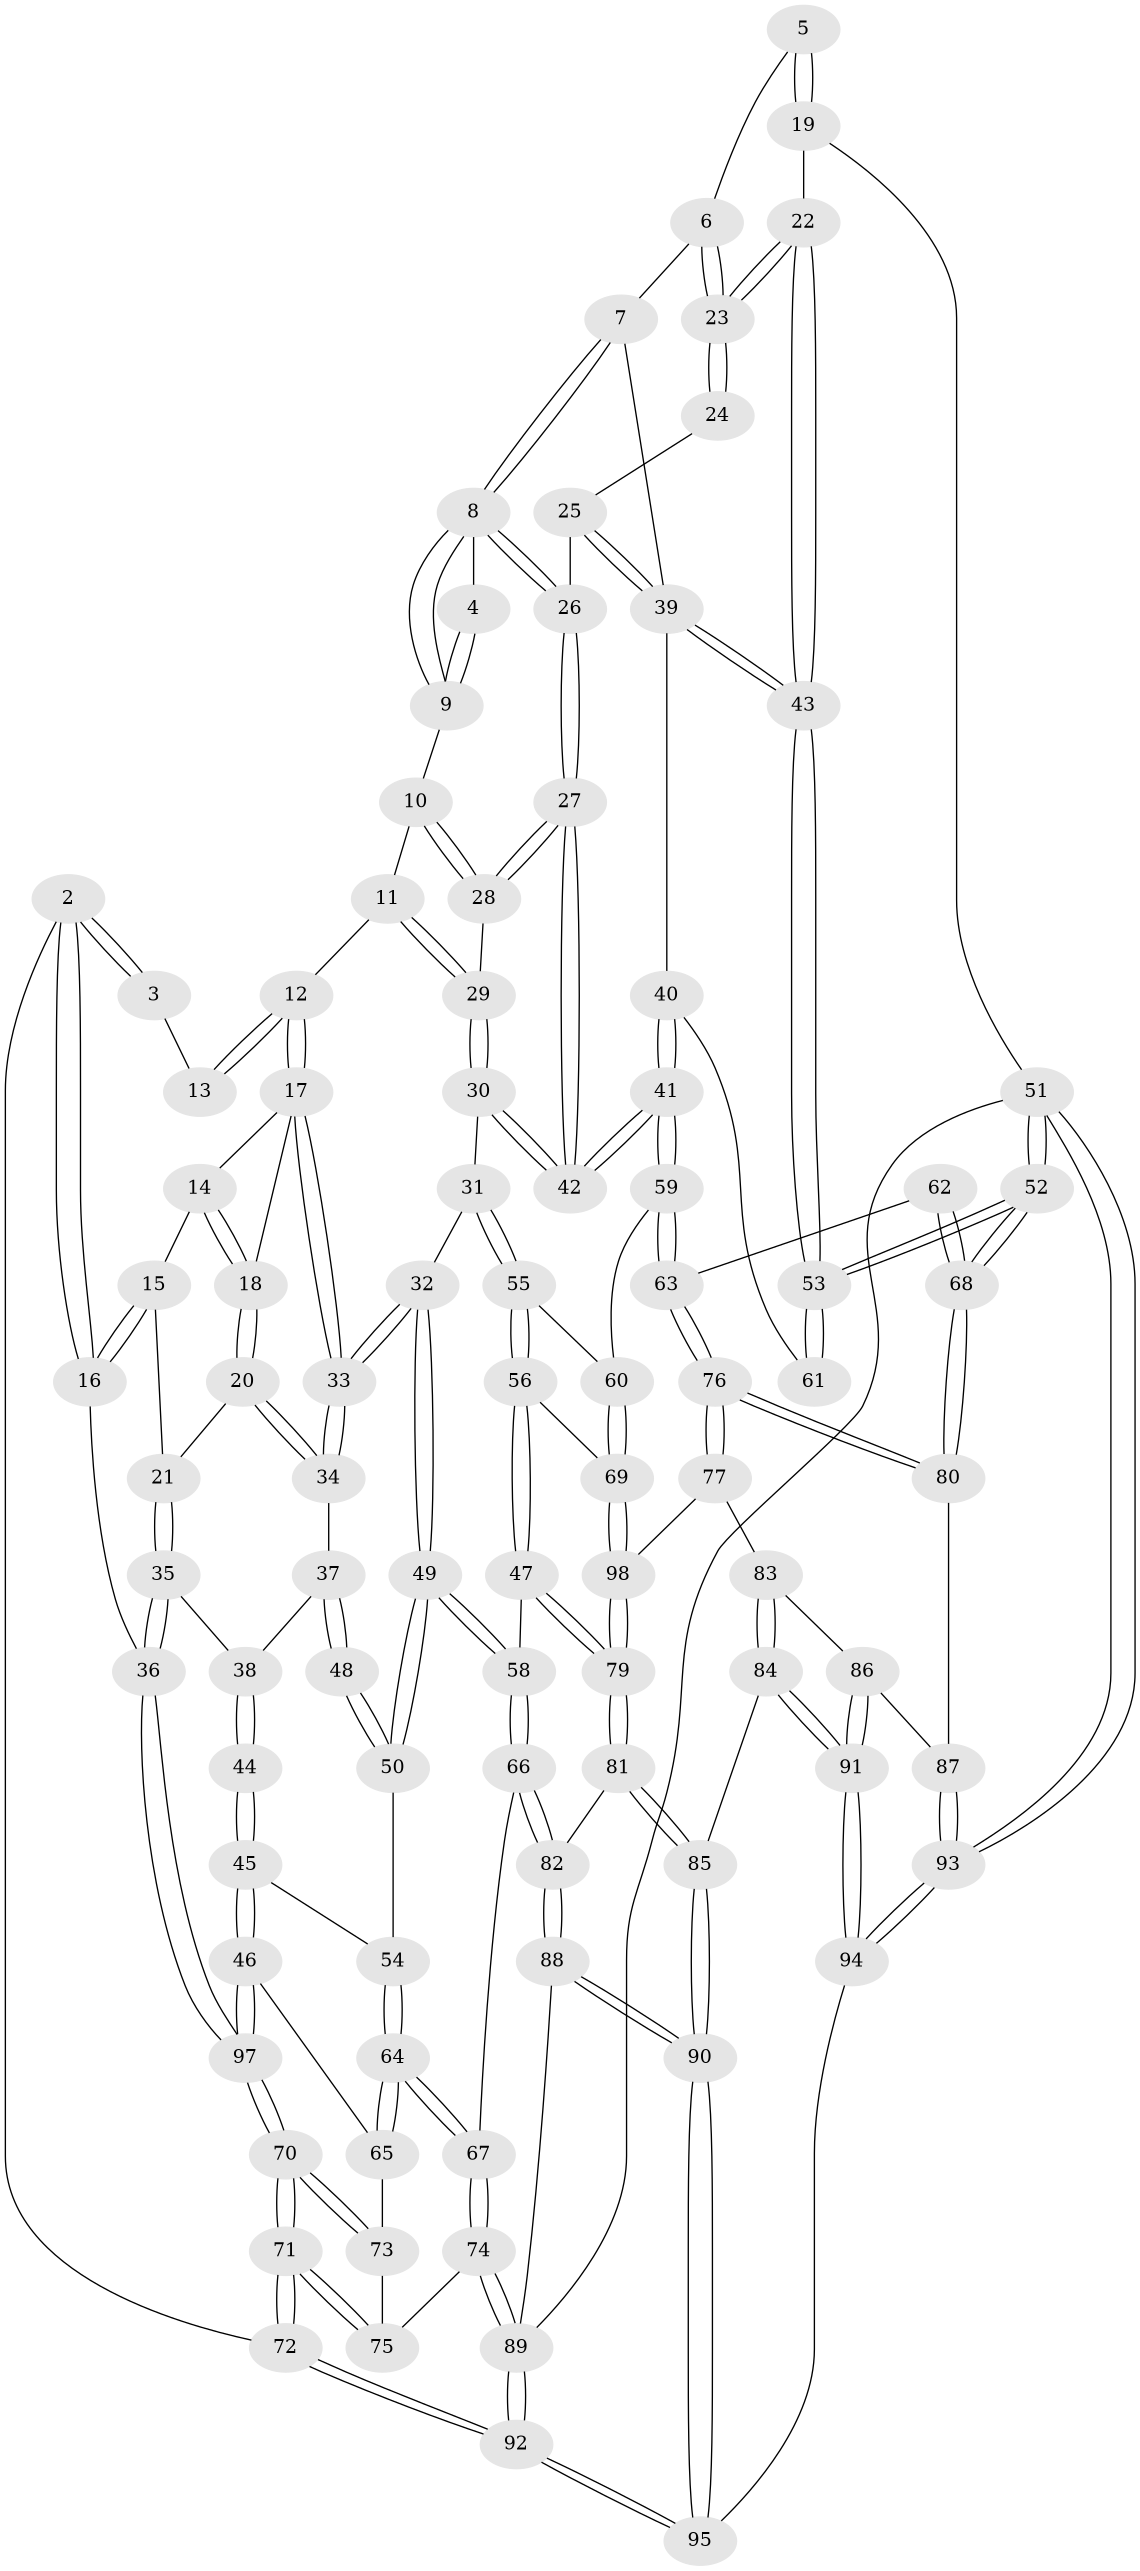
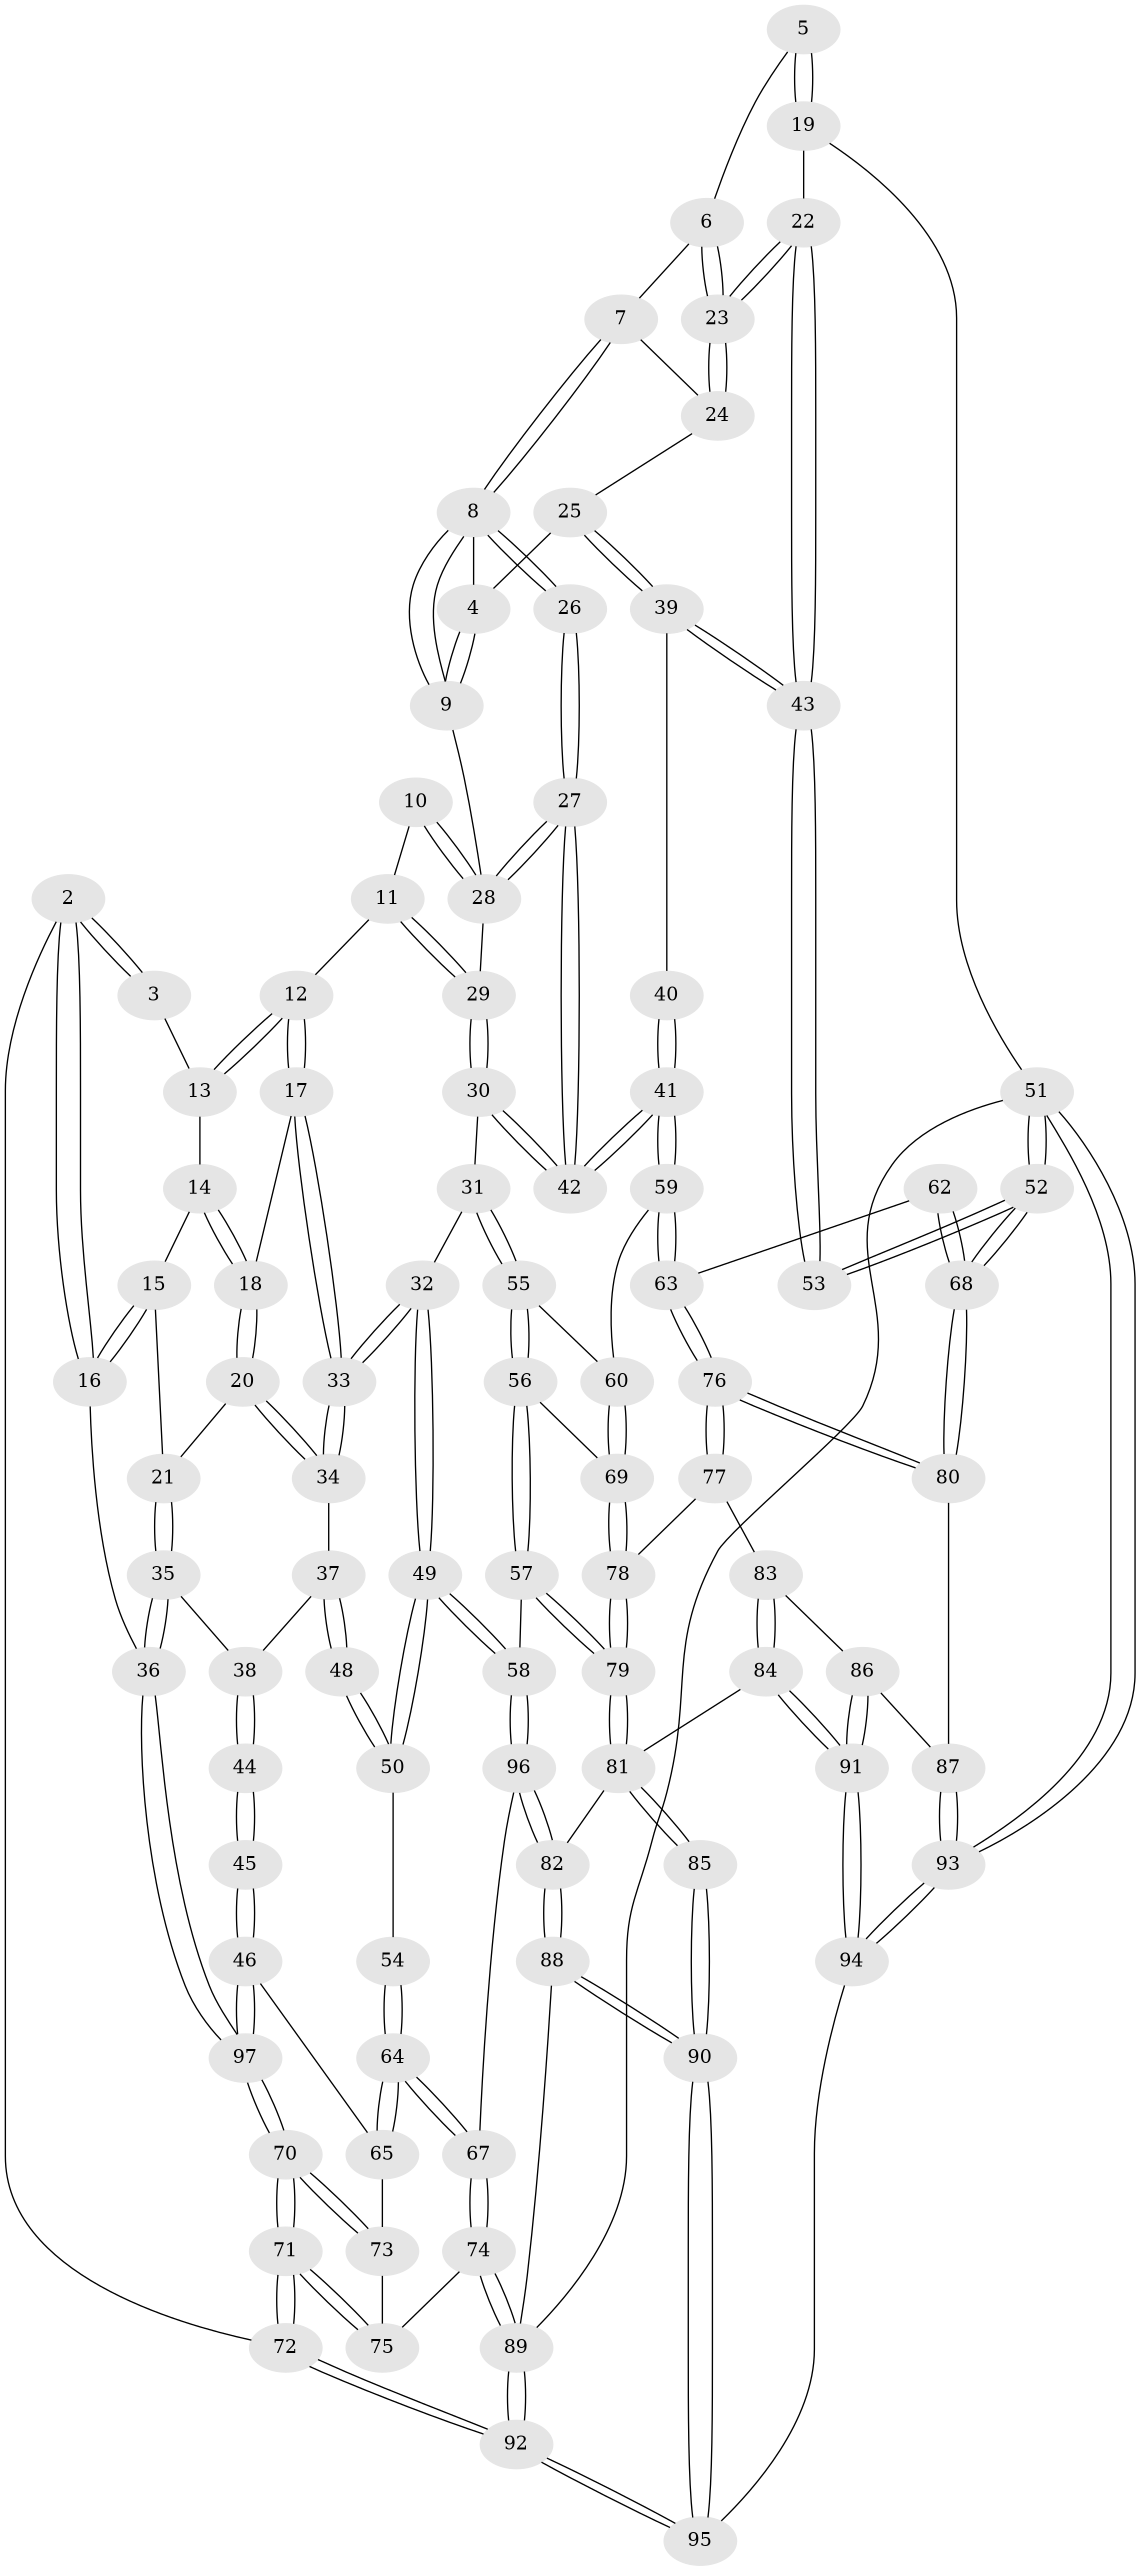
(642, 452) -> (669, 367)
(570, 561) -> (533, 550)
(431, 754) -> (469, 802)
(248, 1140) -> (200, 1141)
(814, 1382) -> none
(522, 1575) -> (522, 1575)
(619, 1575) -> (619, 1575)
(519, 1768) -> (519, 1768)
(733, 1768) -> (692, 1720)
(319, 1913) -> none
